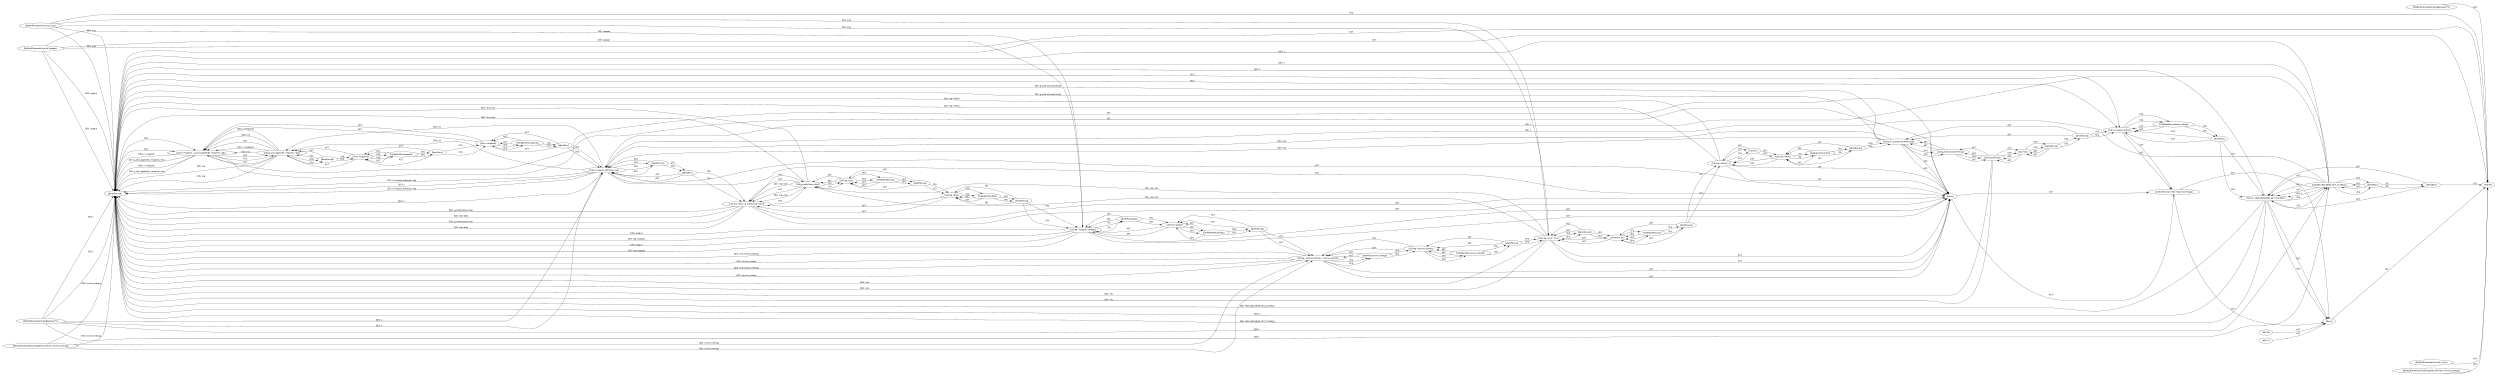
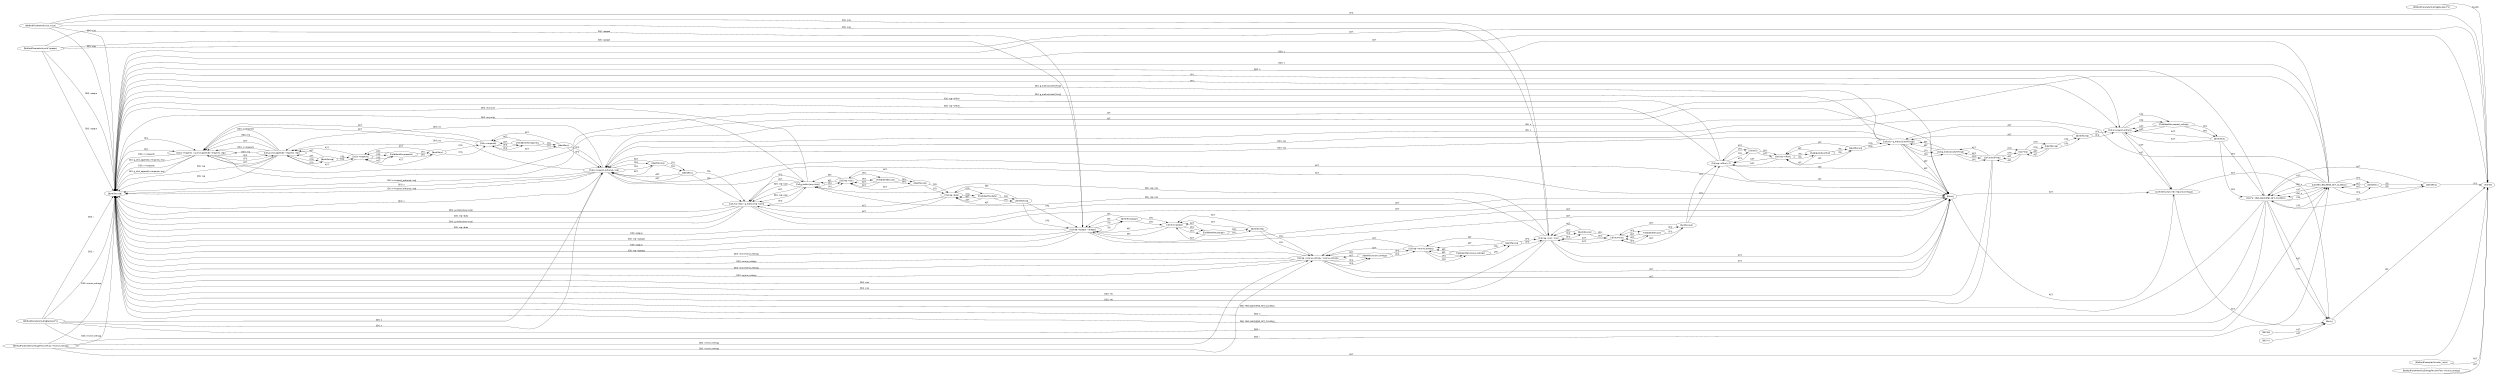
(2476, 7) -> (2476, 7)
none -> (1333, 356)
